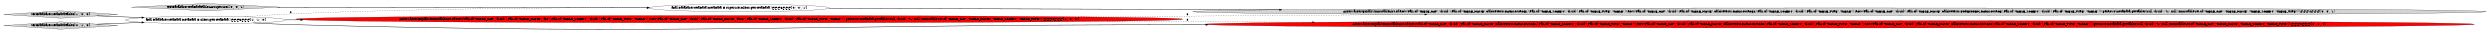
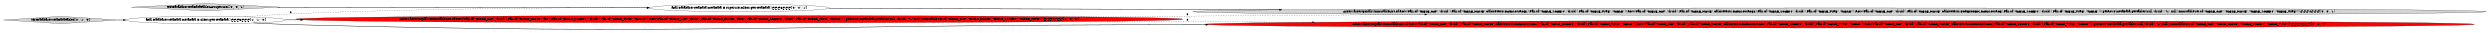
(61, 14) -> none
